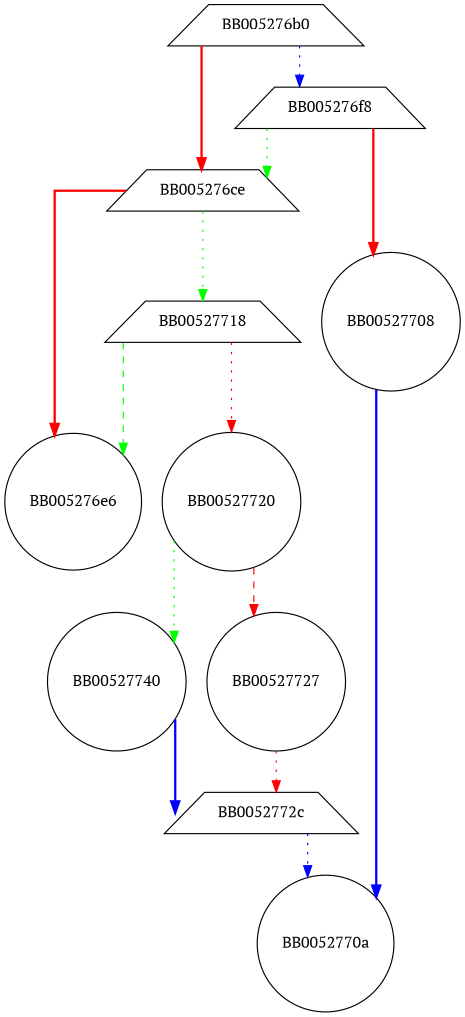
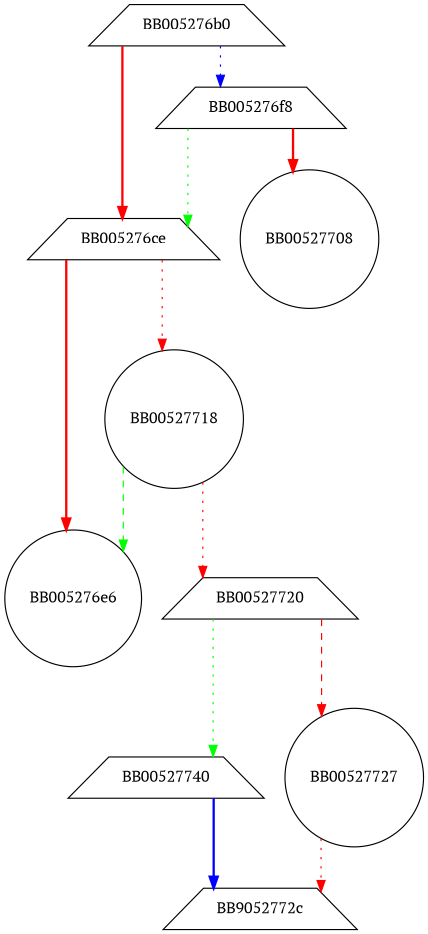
(203, 250) -> (162, 300)
(203, 322) -> (174, 419)
(231, 502) -> (260, 598)
(117, 682) -> (166, 778)
(261, 813) -> (260, 909)
(326, 944) -> none
